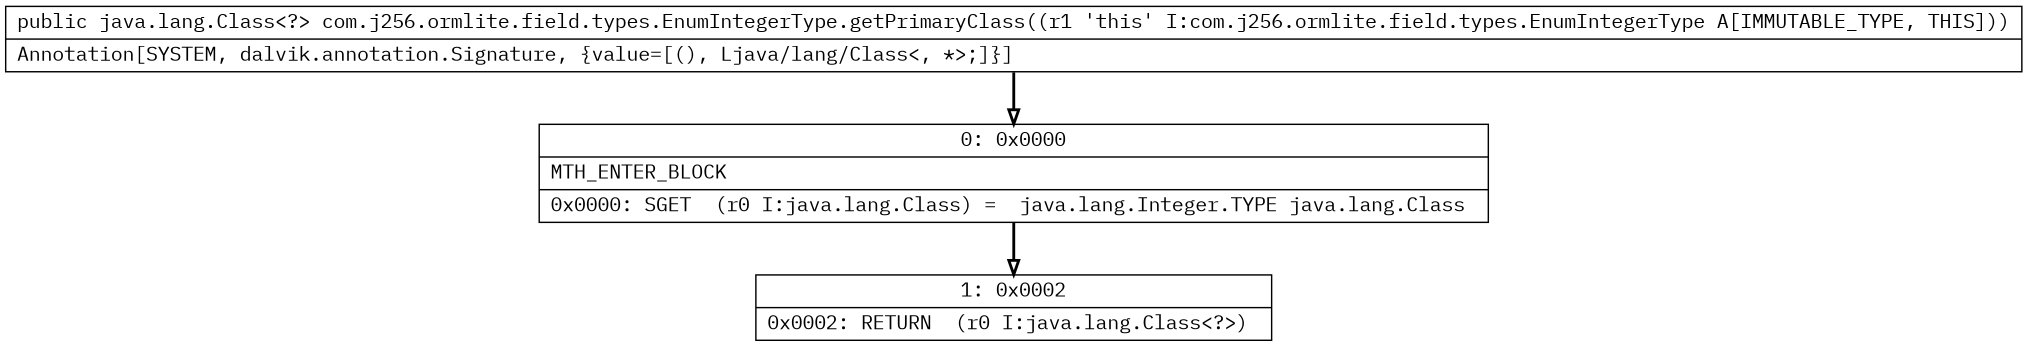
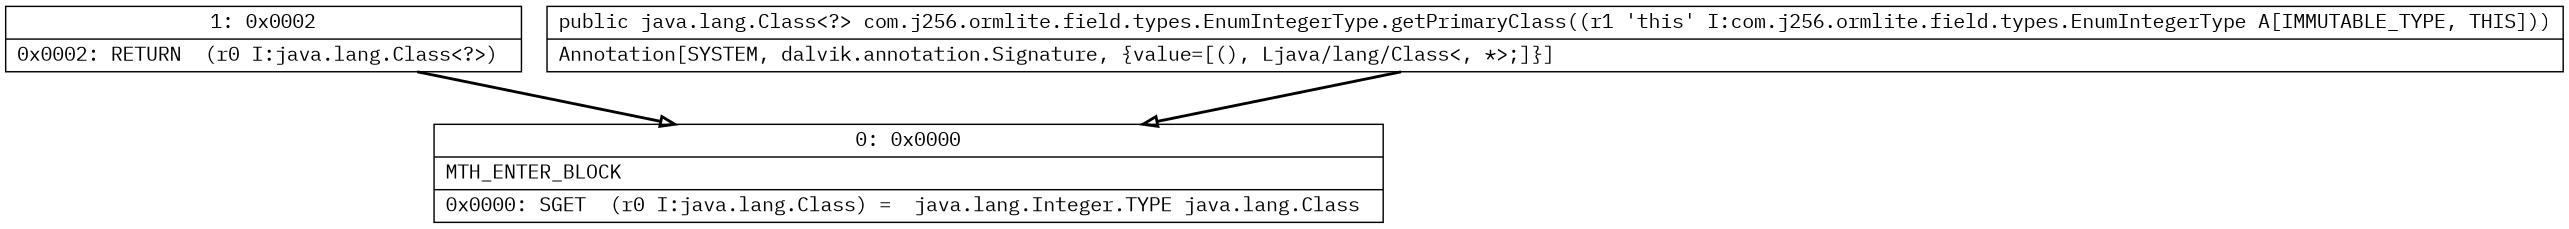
(1014, 241) -> (539, 97)
